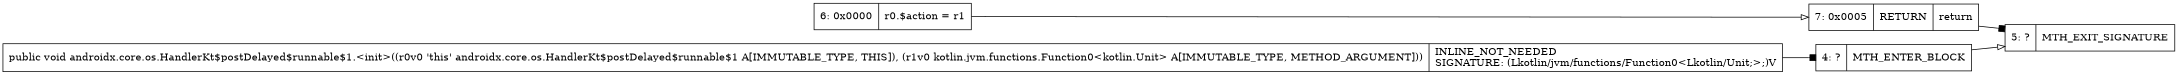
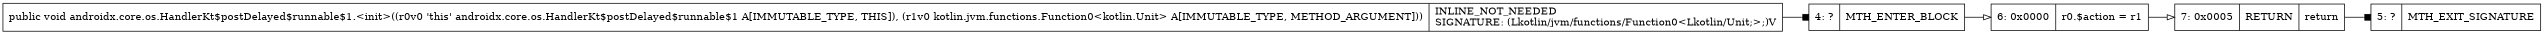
(1985, 48) -> (1974, 17)
